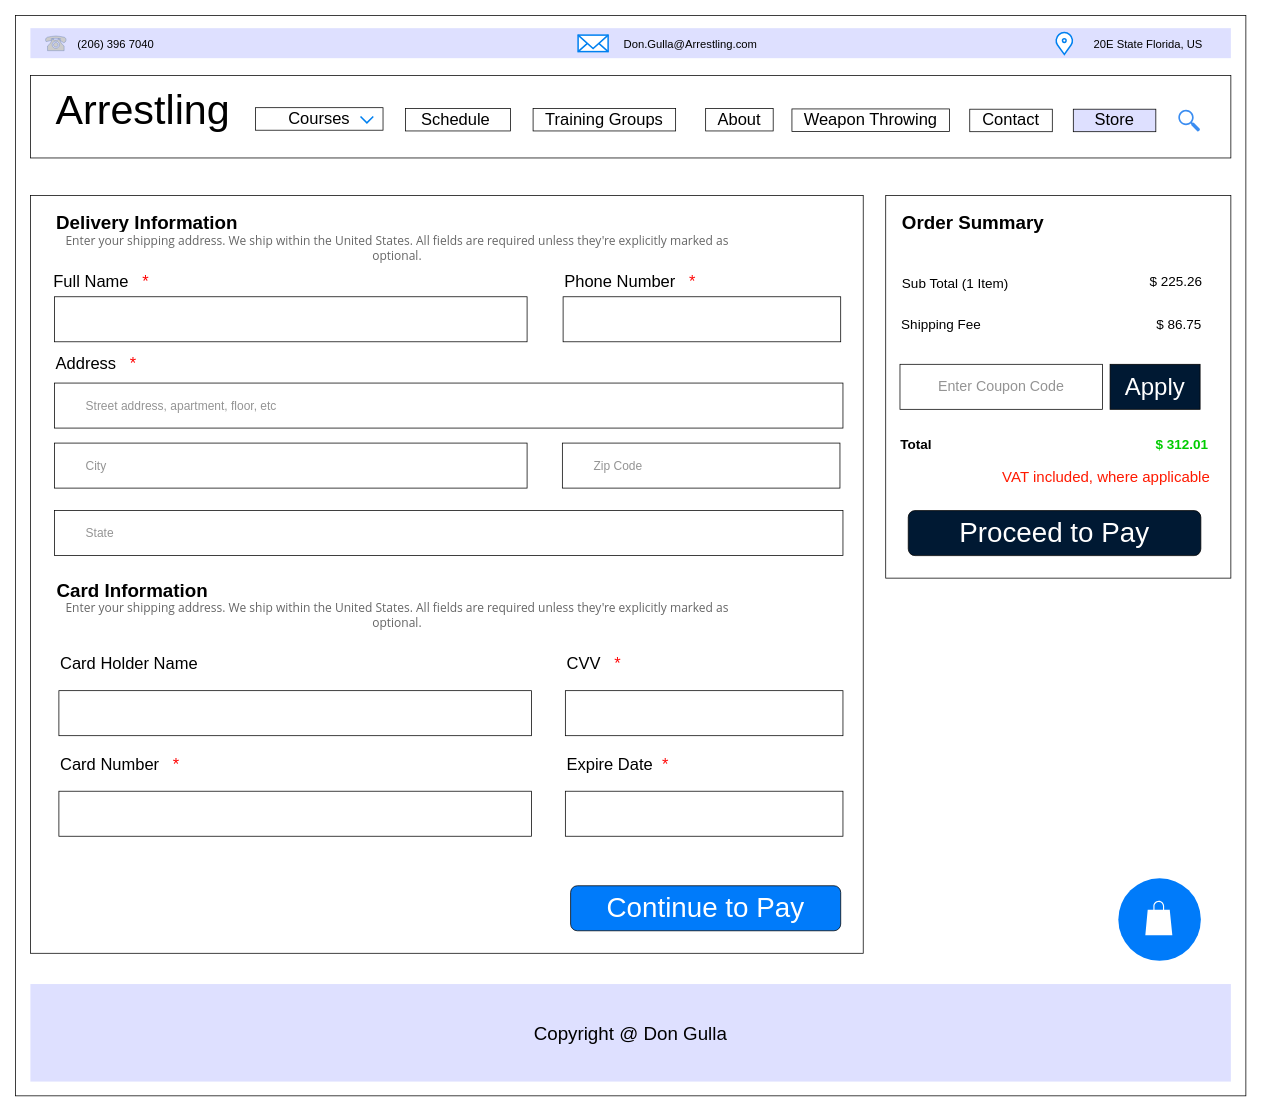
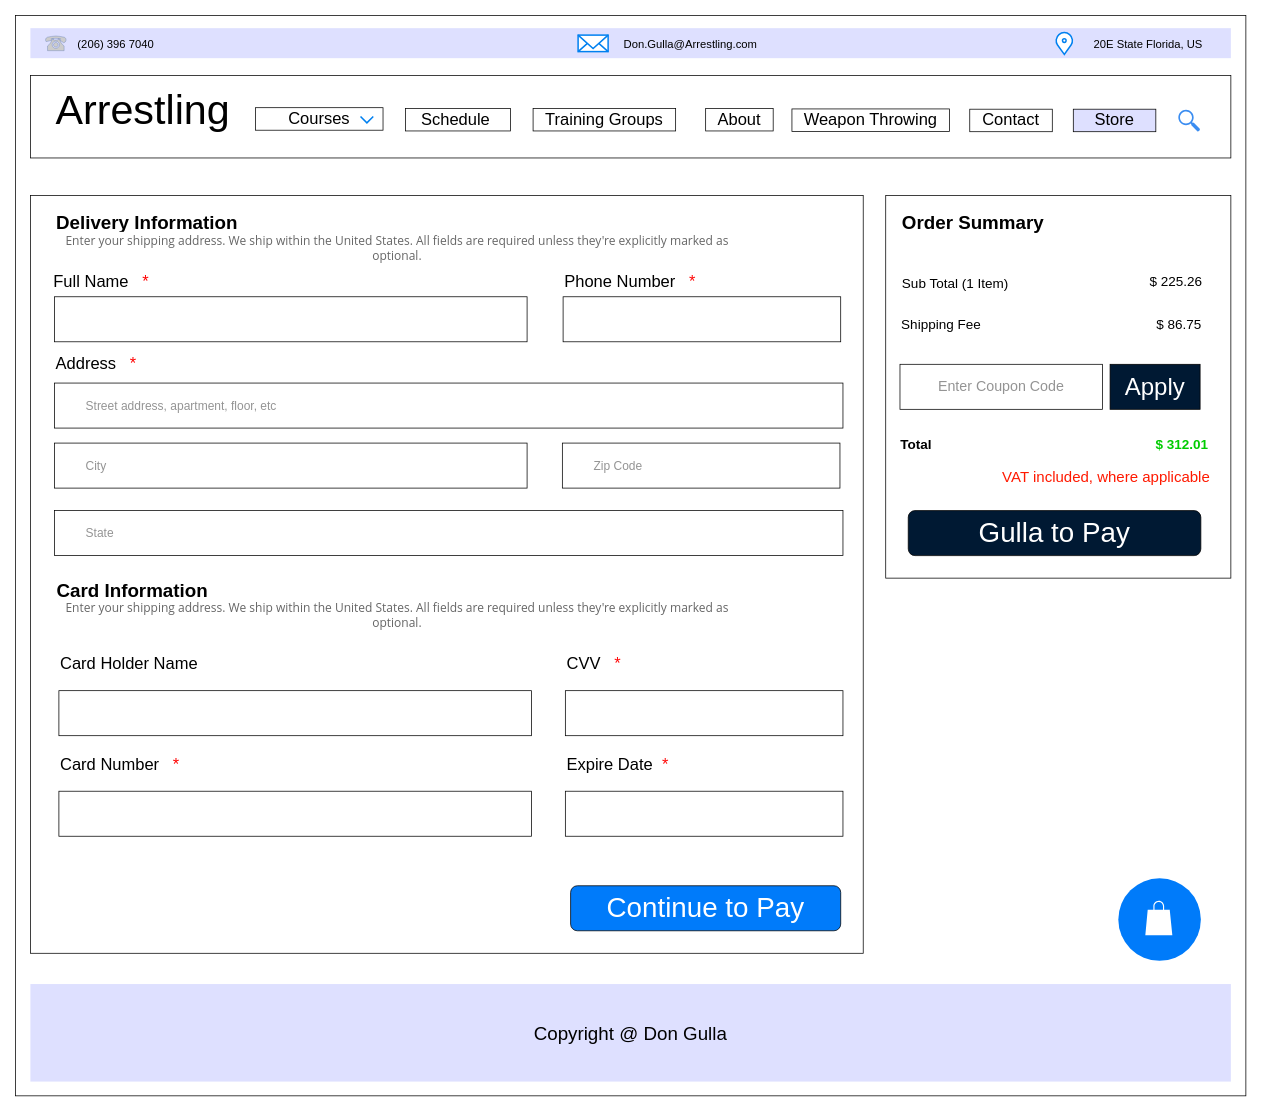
(1054, 533) -> (1054, 533)
